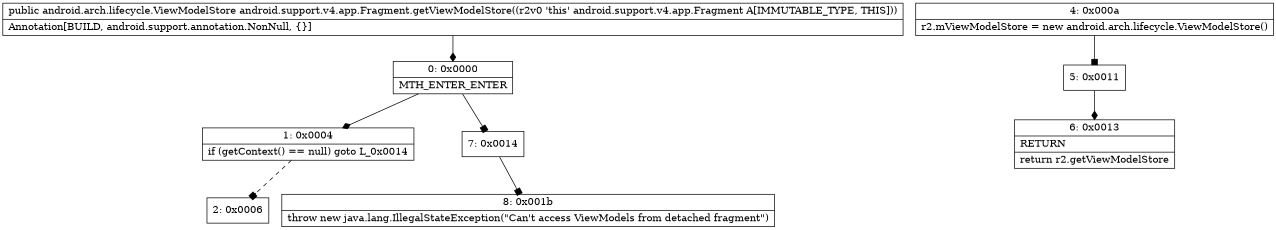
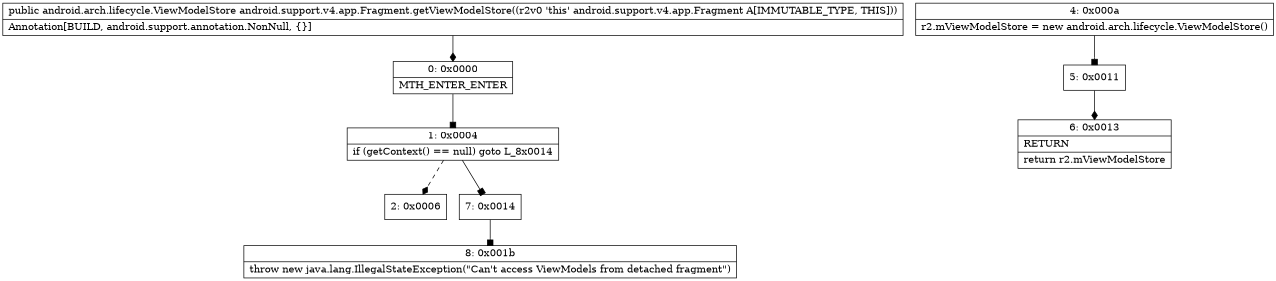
(384, 109) -> (453, 107)
(472, 110) -> (471, 174)
(308, 152) -> (453, 152)
(1095, 160) -> (1095, 160)
(274, 177) -> (435, 174)
